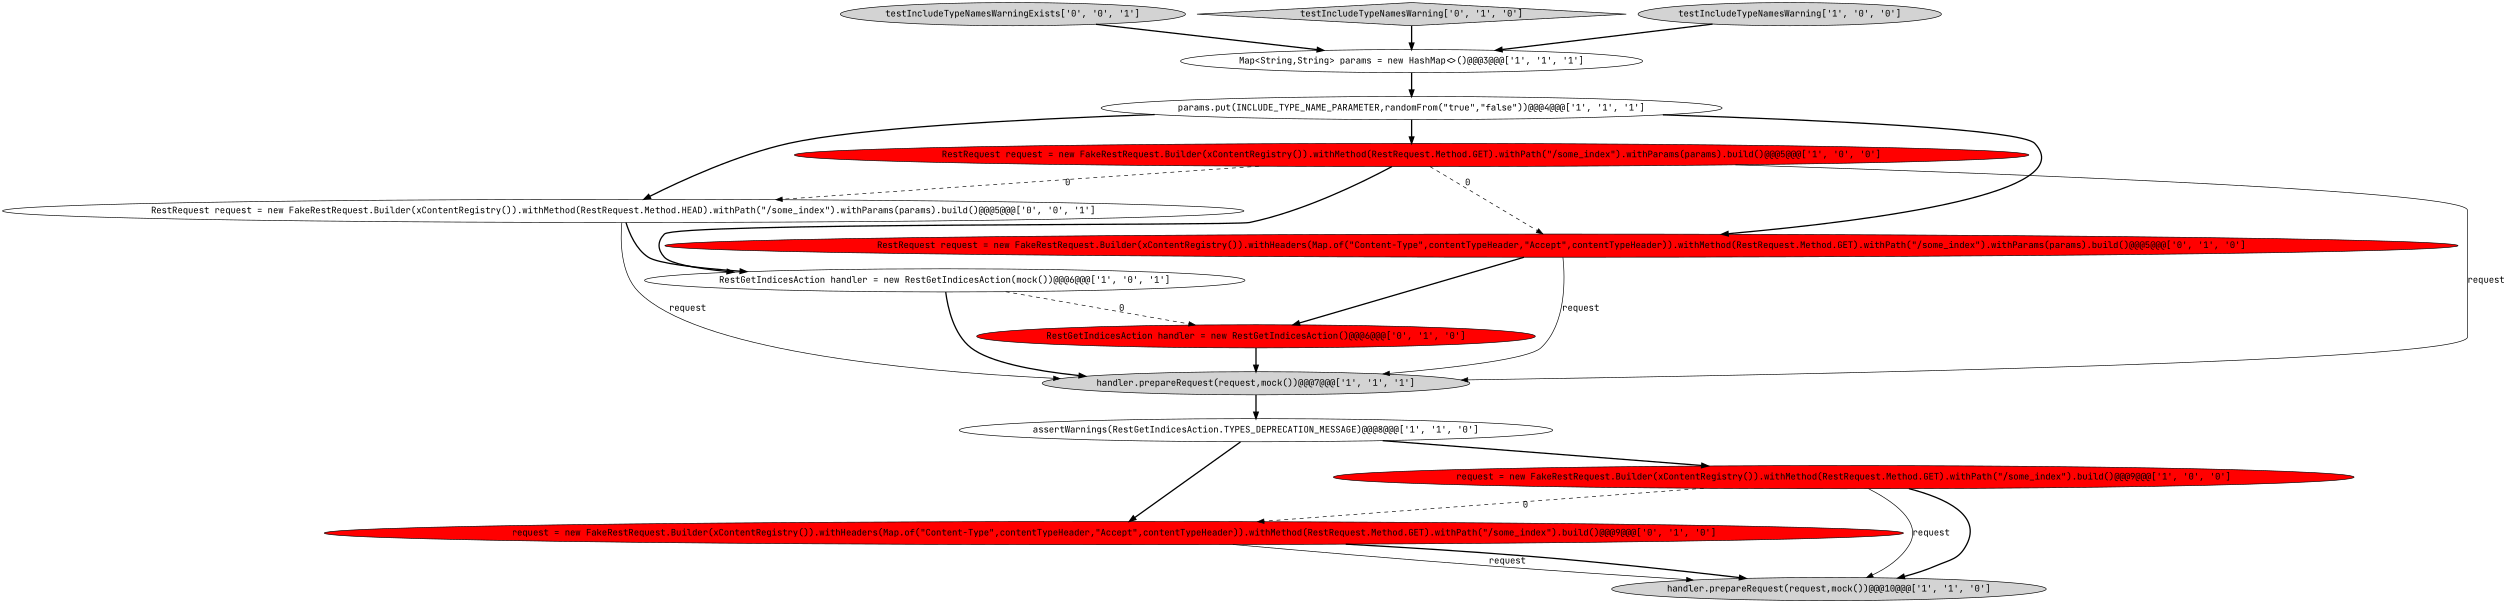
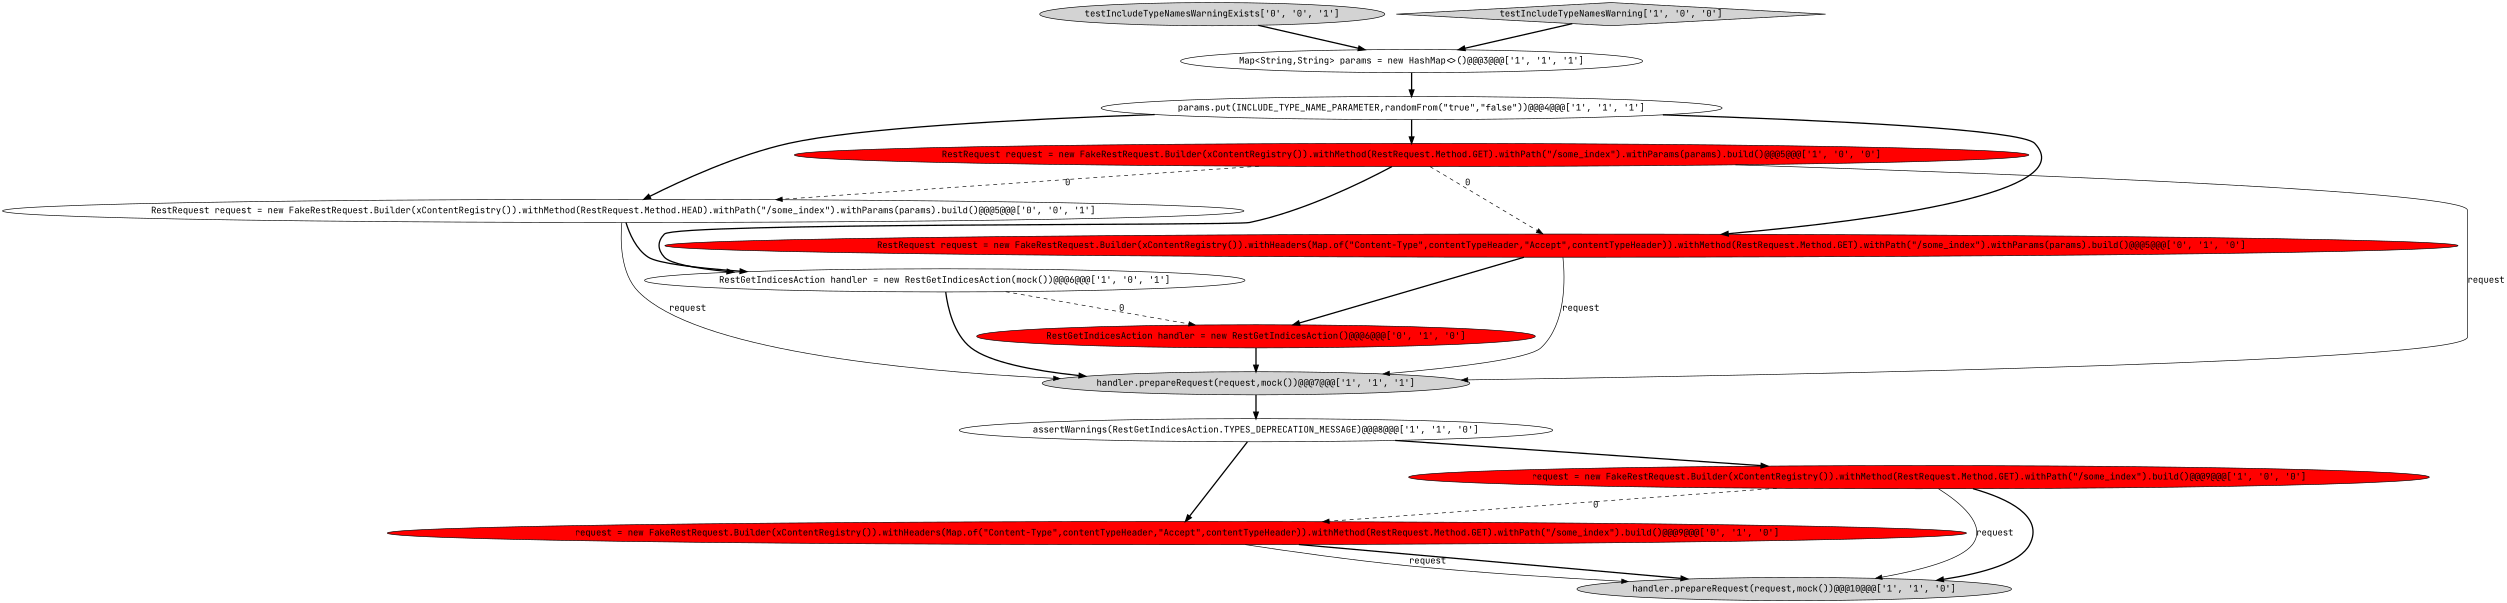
(1412, 14) -> none
(1790, 14) -> (1611, 14)
